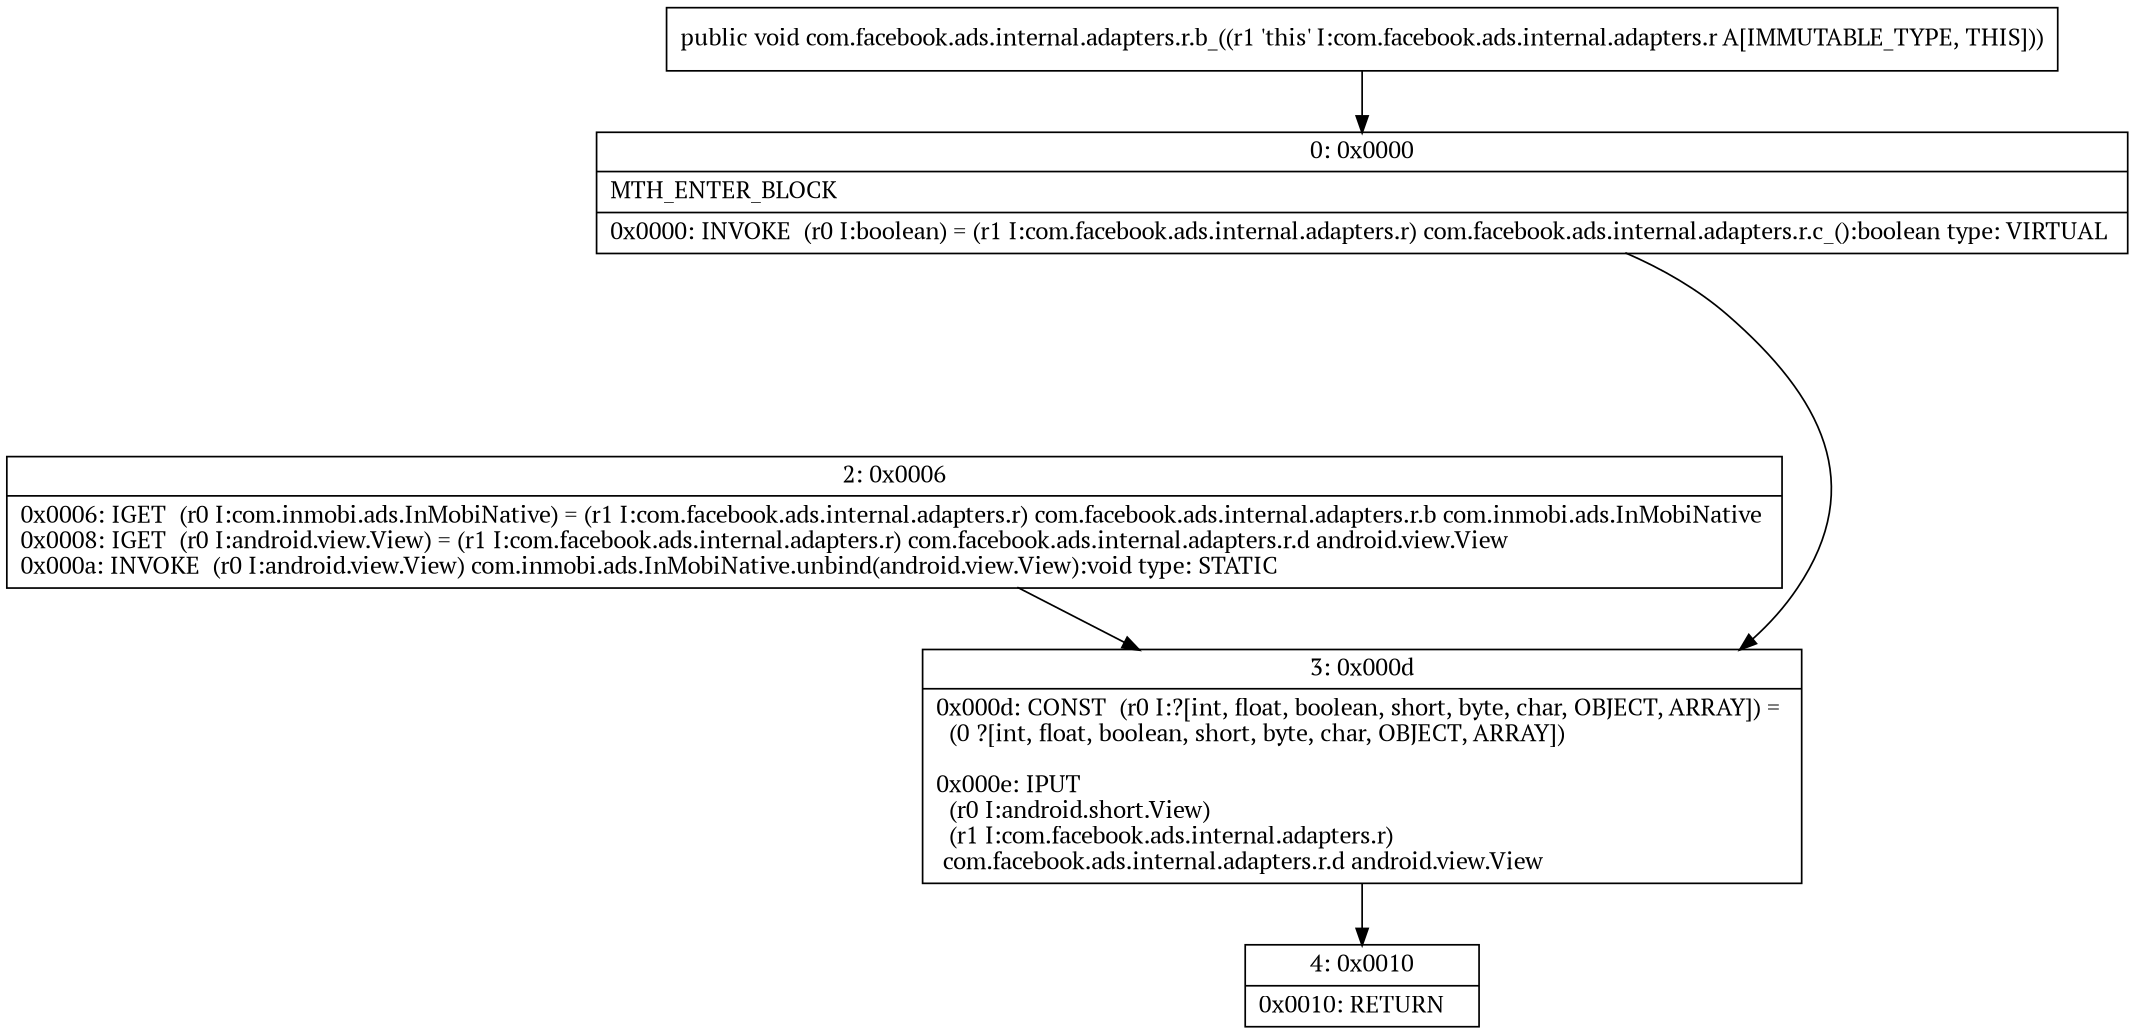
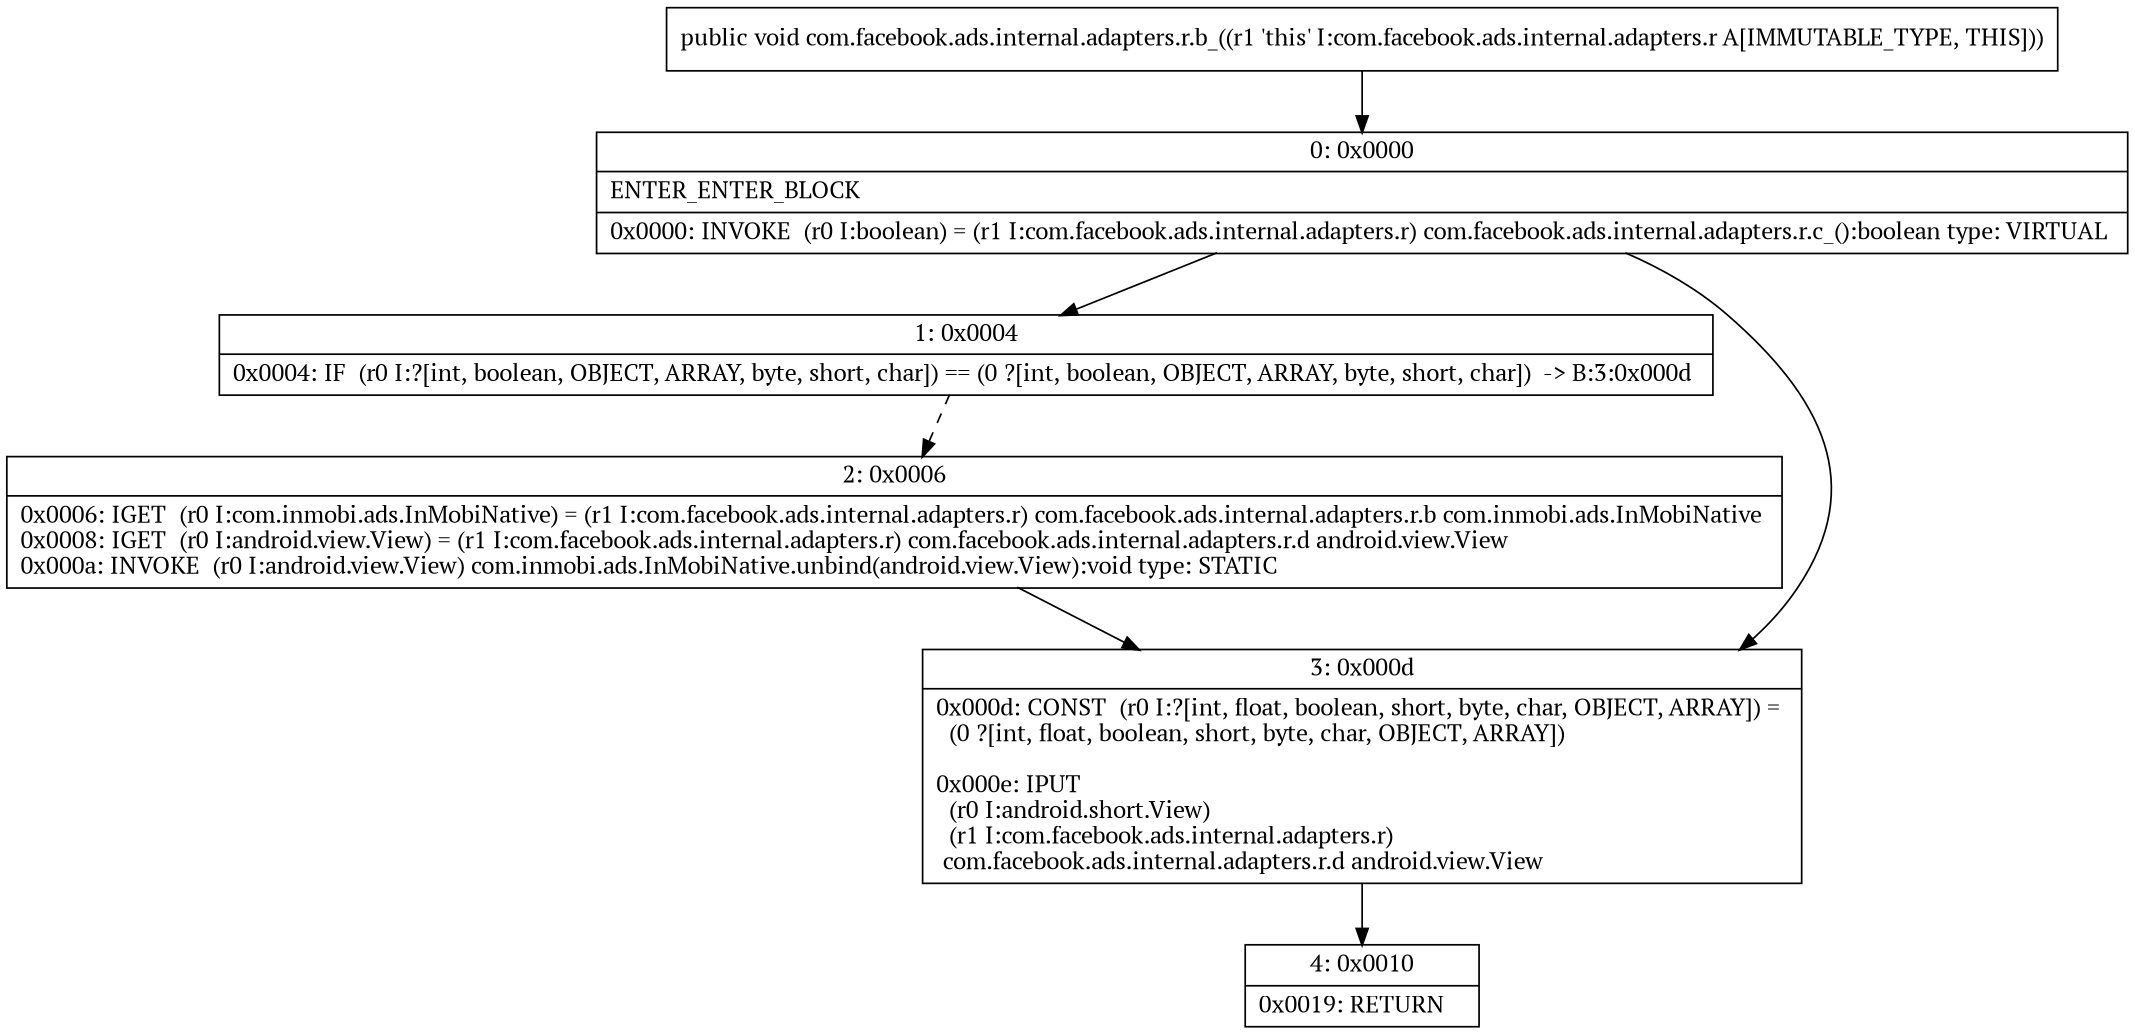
(724, 191) -> (736, 191)
none -> (966, 355)
(1362, 1005) -> (1362, 1005)
